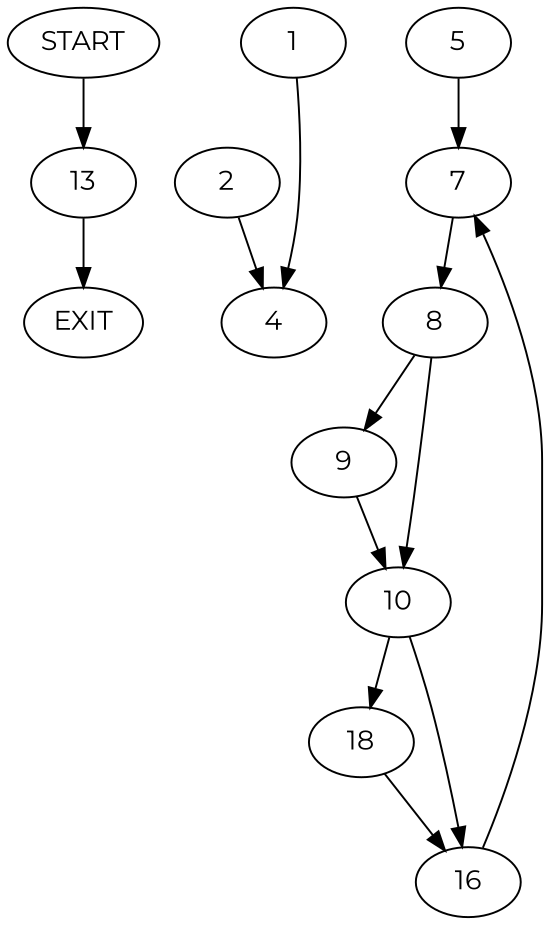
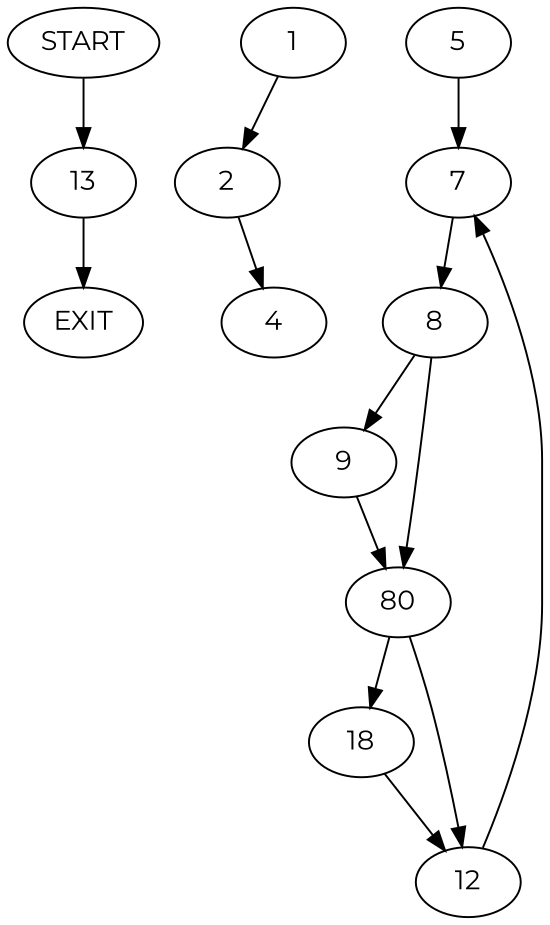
(300, 174) -> (265, 103)
(398, 602) -> (398, 602)
(468, 882) -> (468, 882)
